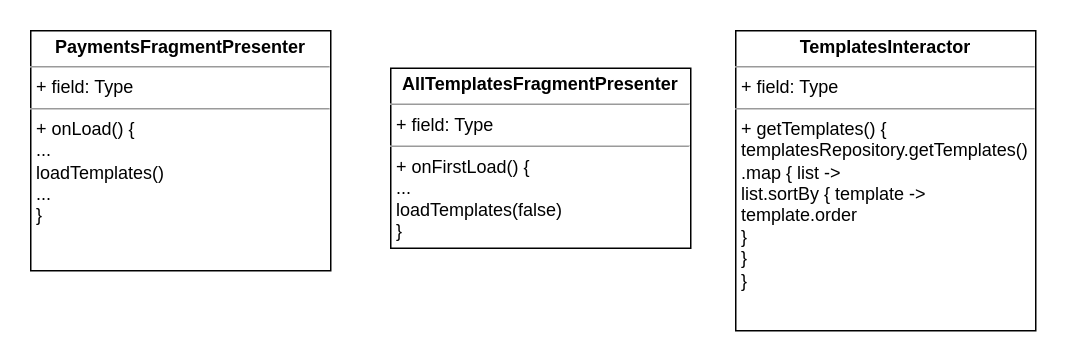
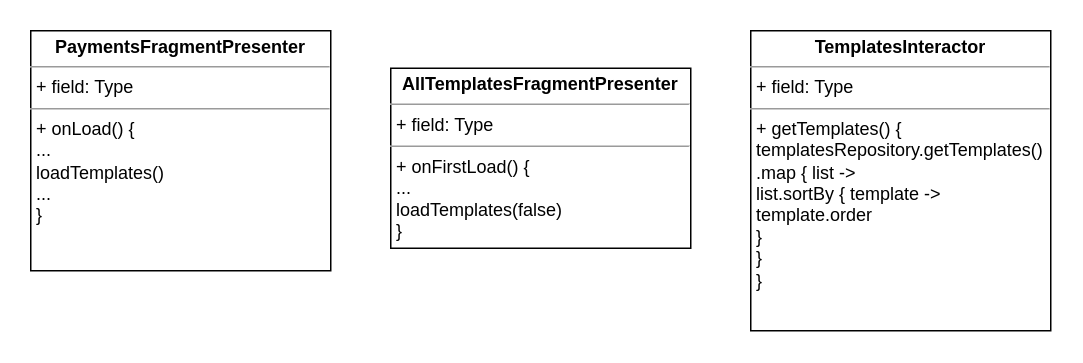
(886, 181) -> (901, 181)
